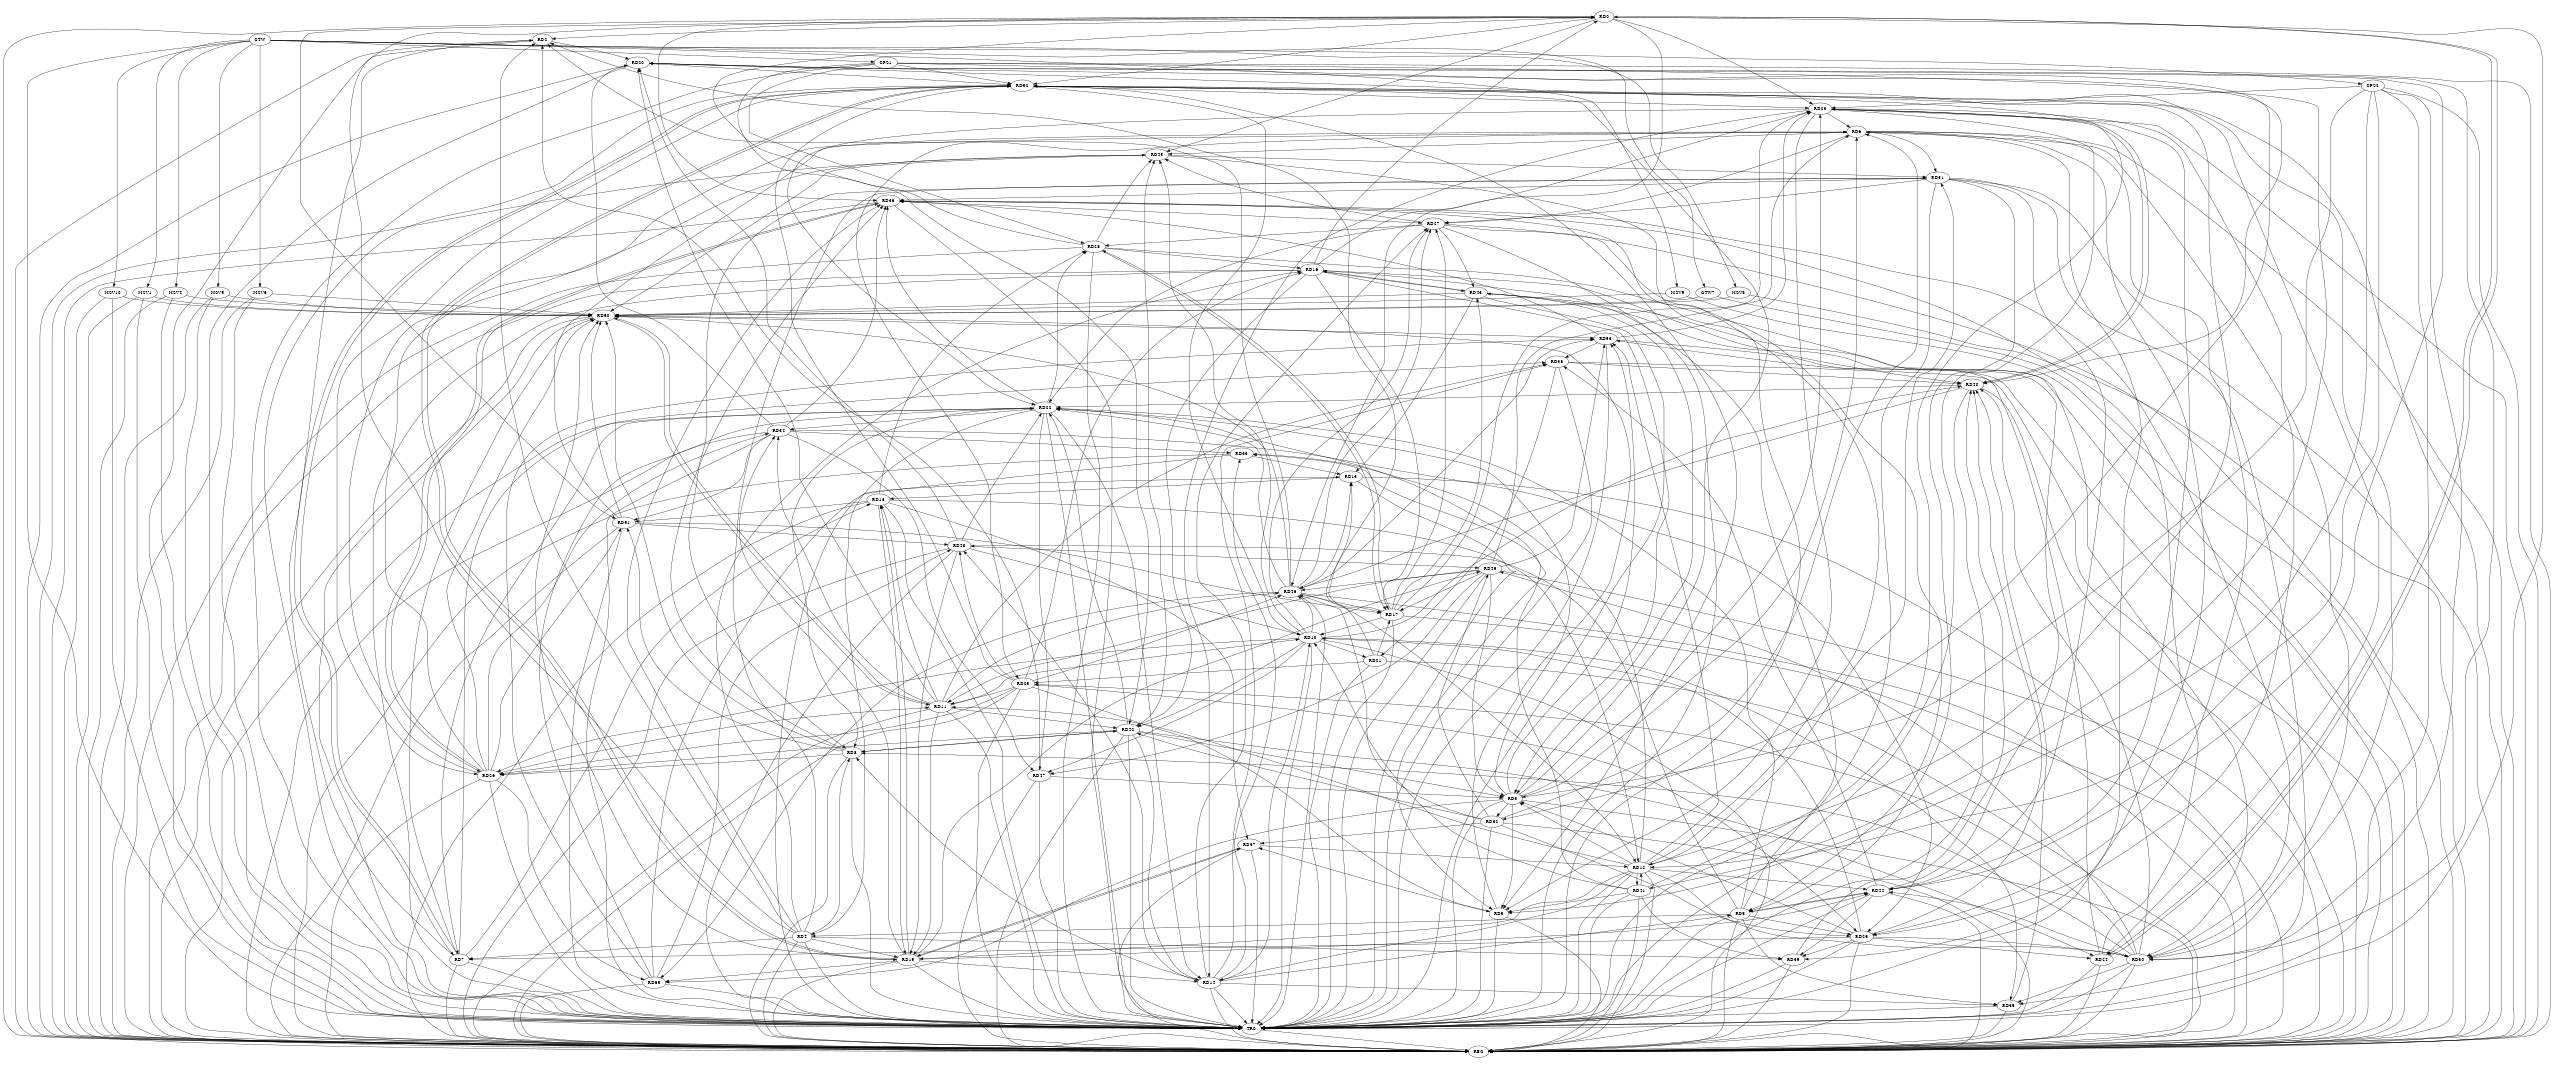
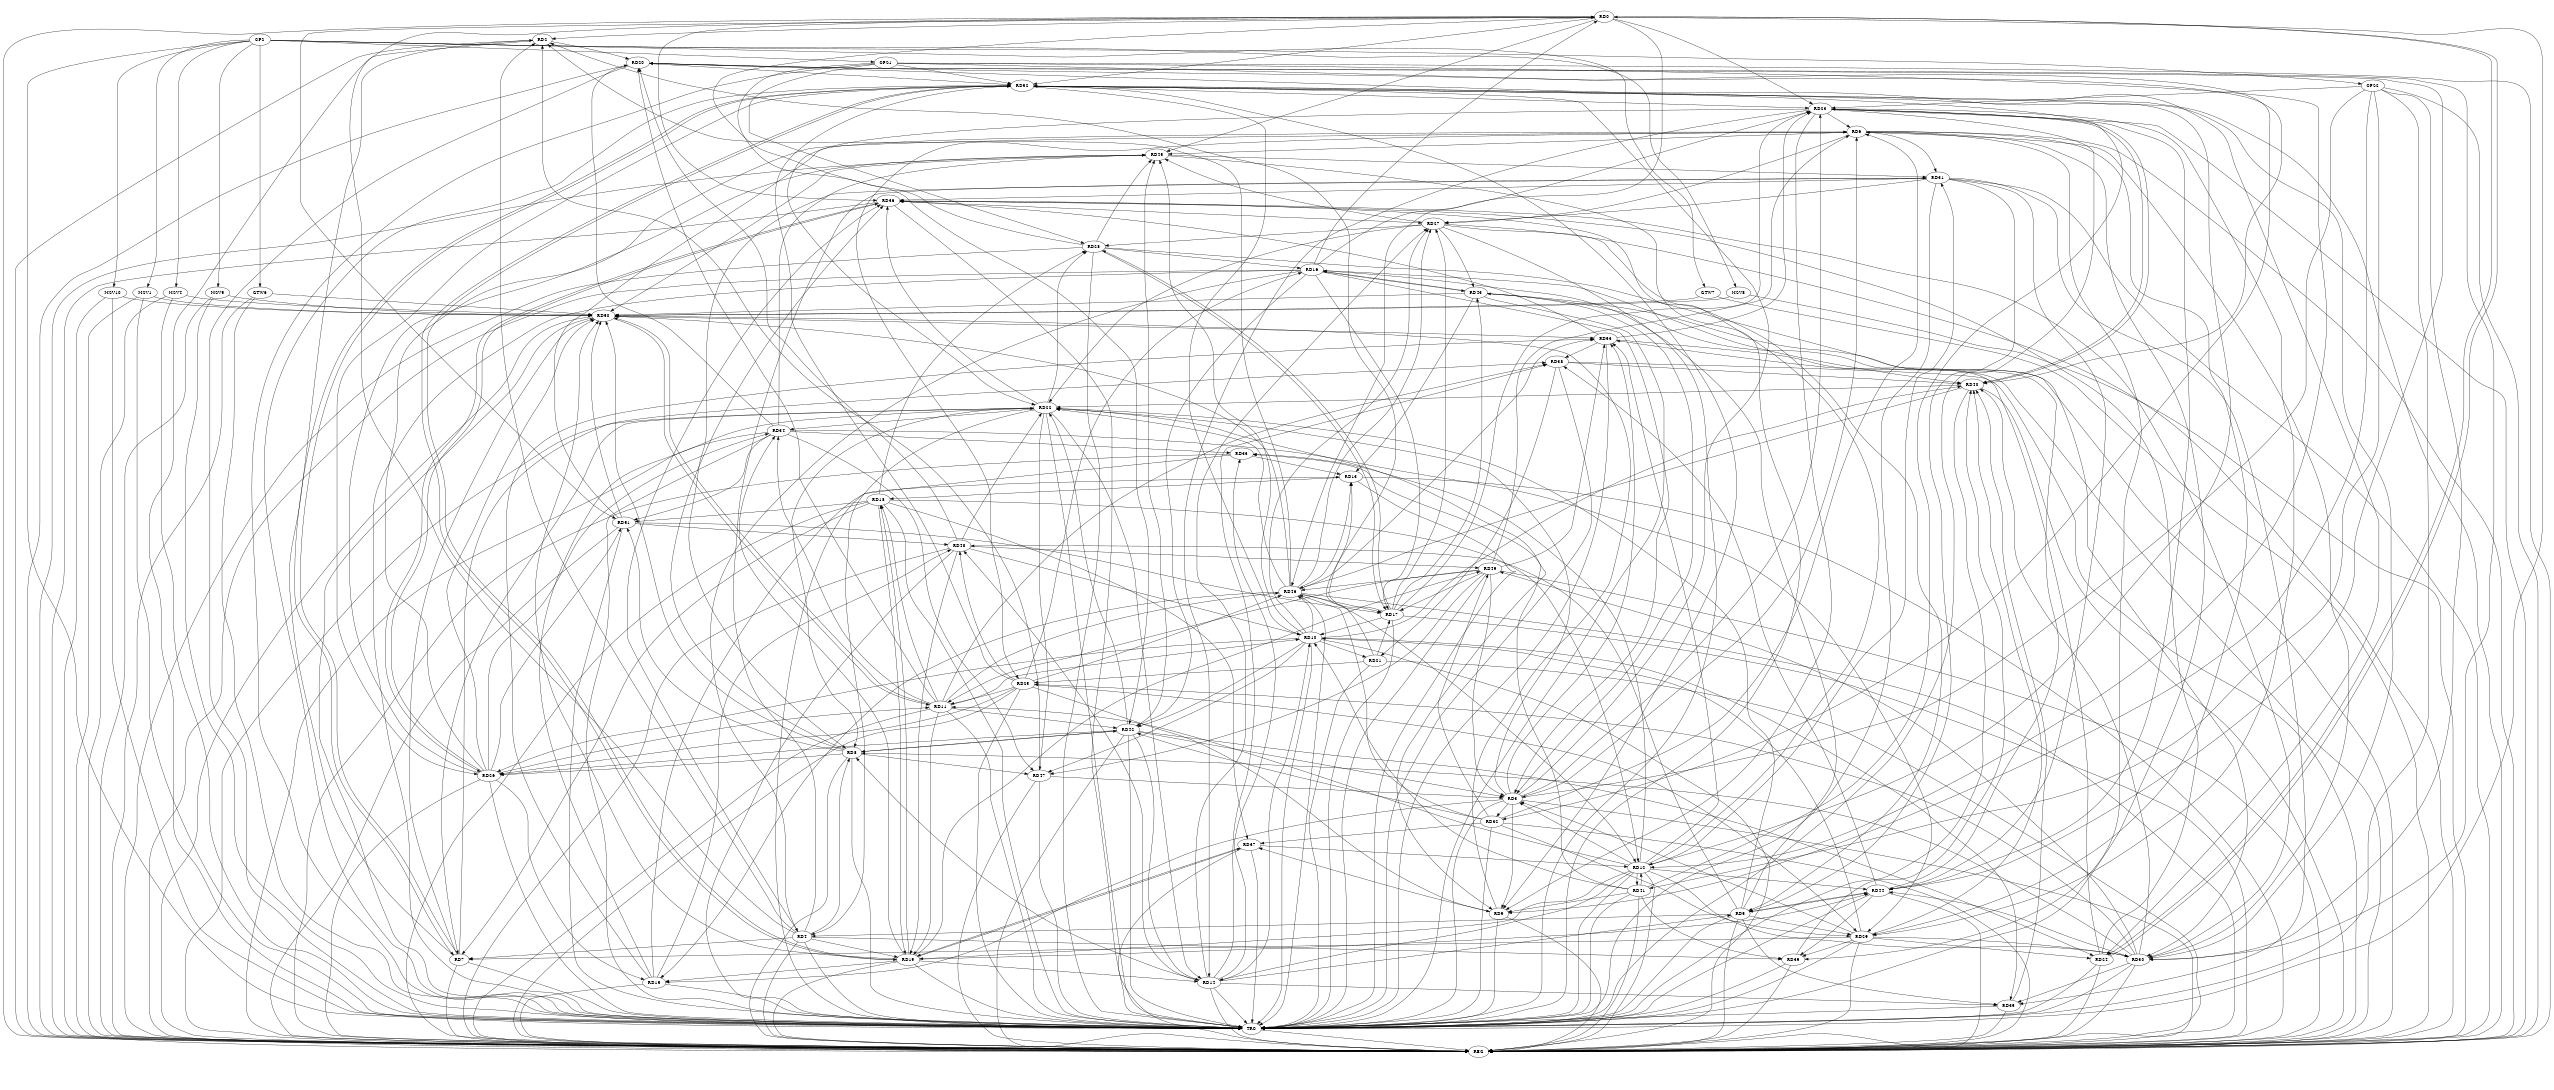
(260, 40) -> (260, 40)
(260, 293) -> (260, 293)
(1678, 293) -> none
(867, 333) -> (847, 188)
(820, 465) -> (819, 461)
(626, 691) -> (624, 685)
none -> (943, 764)
(654, 983) -> (654, 983)
